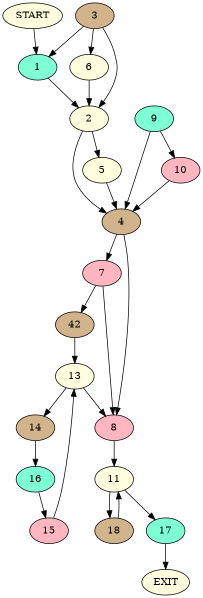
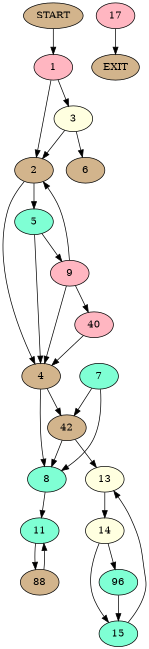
(33, 16) -> (53, 16)
(95, 16) -> (73, 119)
(69, 39) -> (62, 90)
(38, 67) -> (53, 67)
(89, 67) -> (85, 170)
(89, 89) -> (64, 222)
(89, 119) -> (34, 170)
(154, 119) -> (70, 273)
(102, 170) -> (34, 222)
(181, 170) -> (94, 325)
none -> (50, 244)
(113, 244) -> (52, 399)
(102, 273) -> (99, 376)
(92, 399) -> (58, 450)
(35, 428) -> (105, 531)
(114, 428) -> (47, 479)
(35, 479) -> (118, 582)
(114, 479) -> (40, 531)
(137, 502) -> none
(49, 531) -> (118, 634)
(114, 531) -> (40, 582)
(166, 531) -> (116, 16)
none -> (91, 581)
(166, 582) -> (116, 67)
